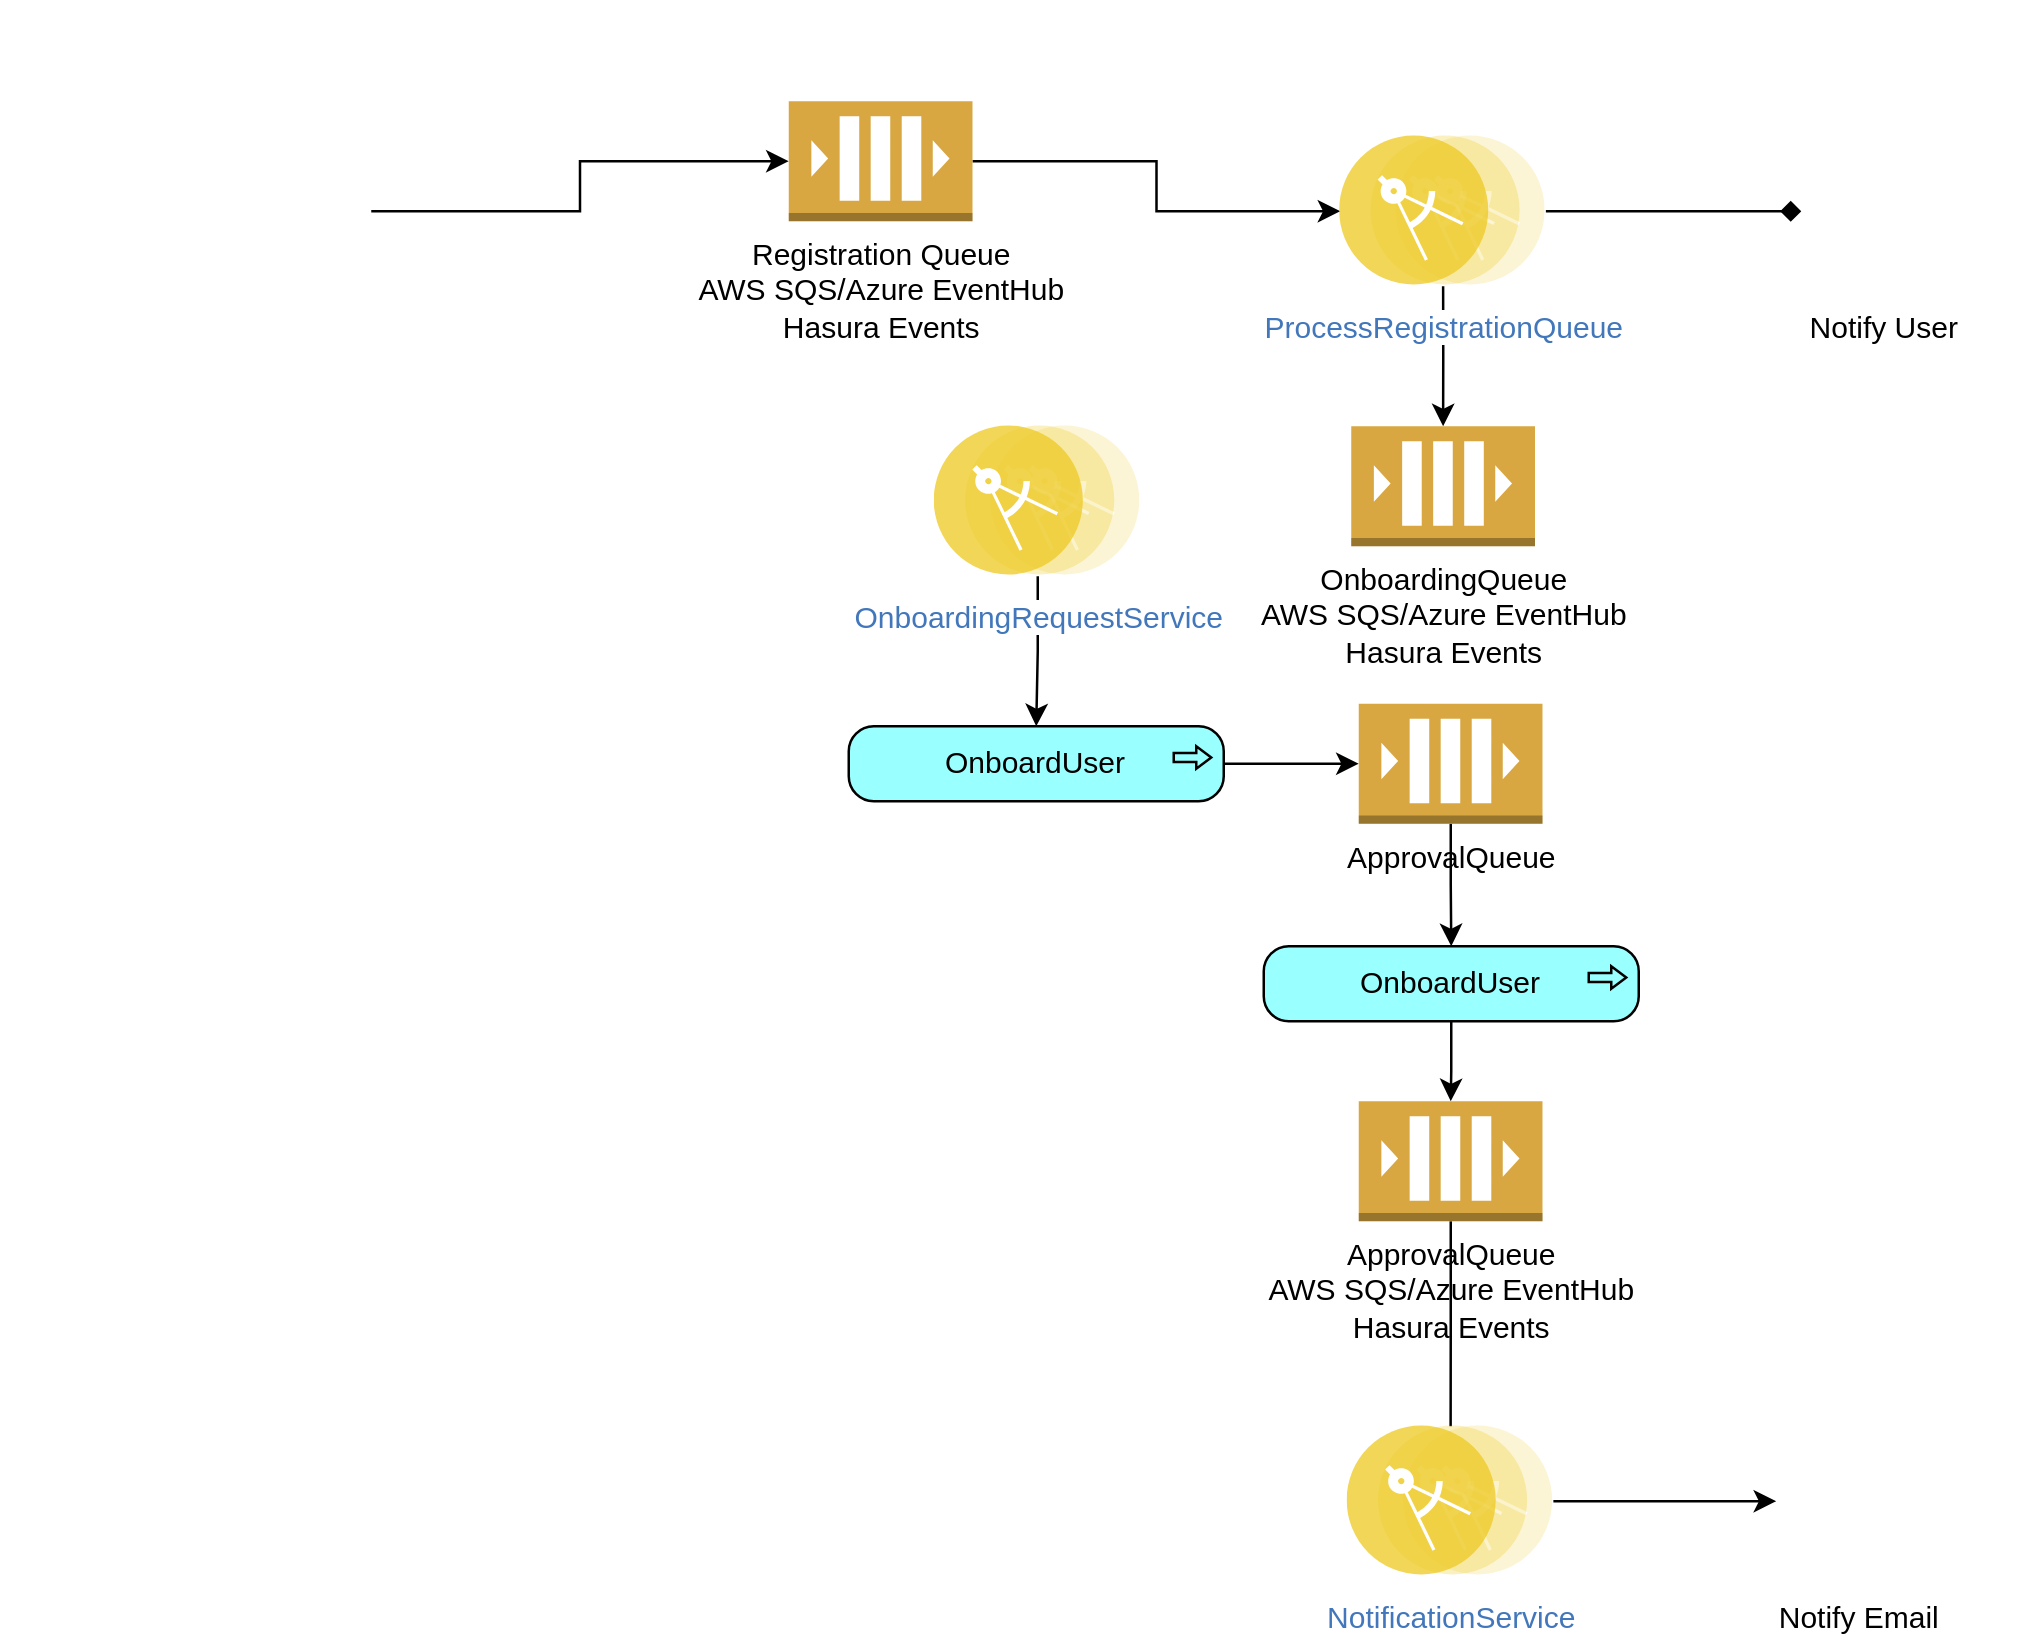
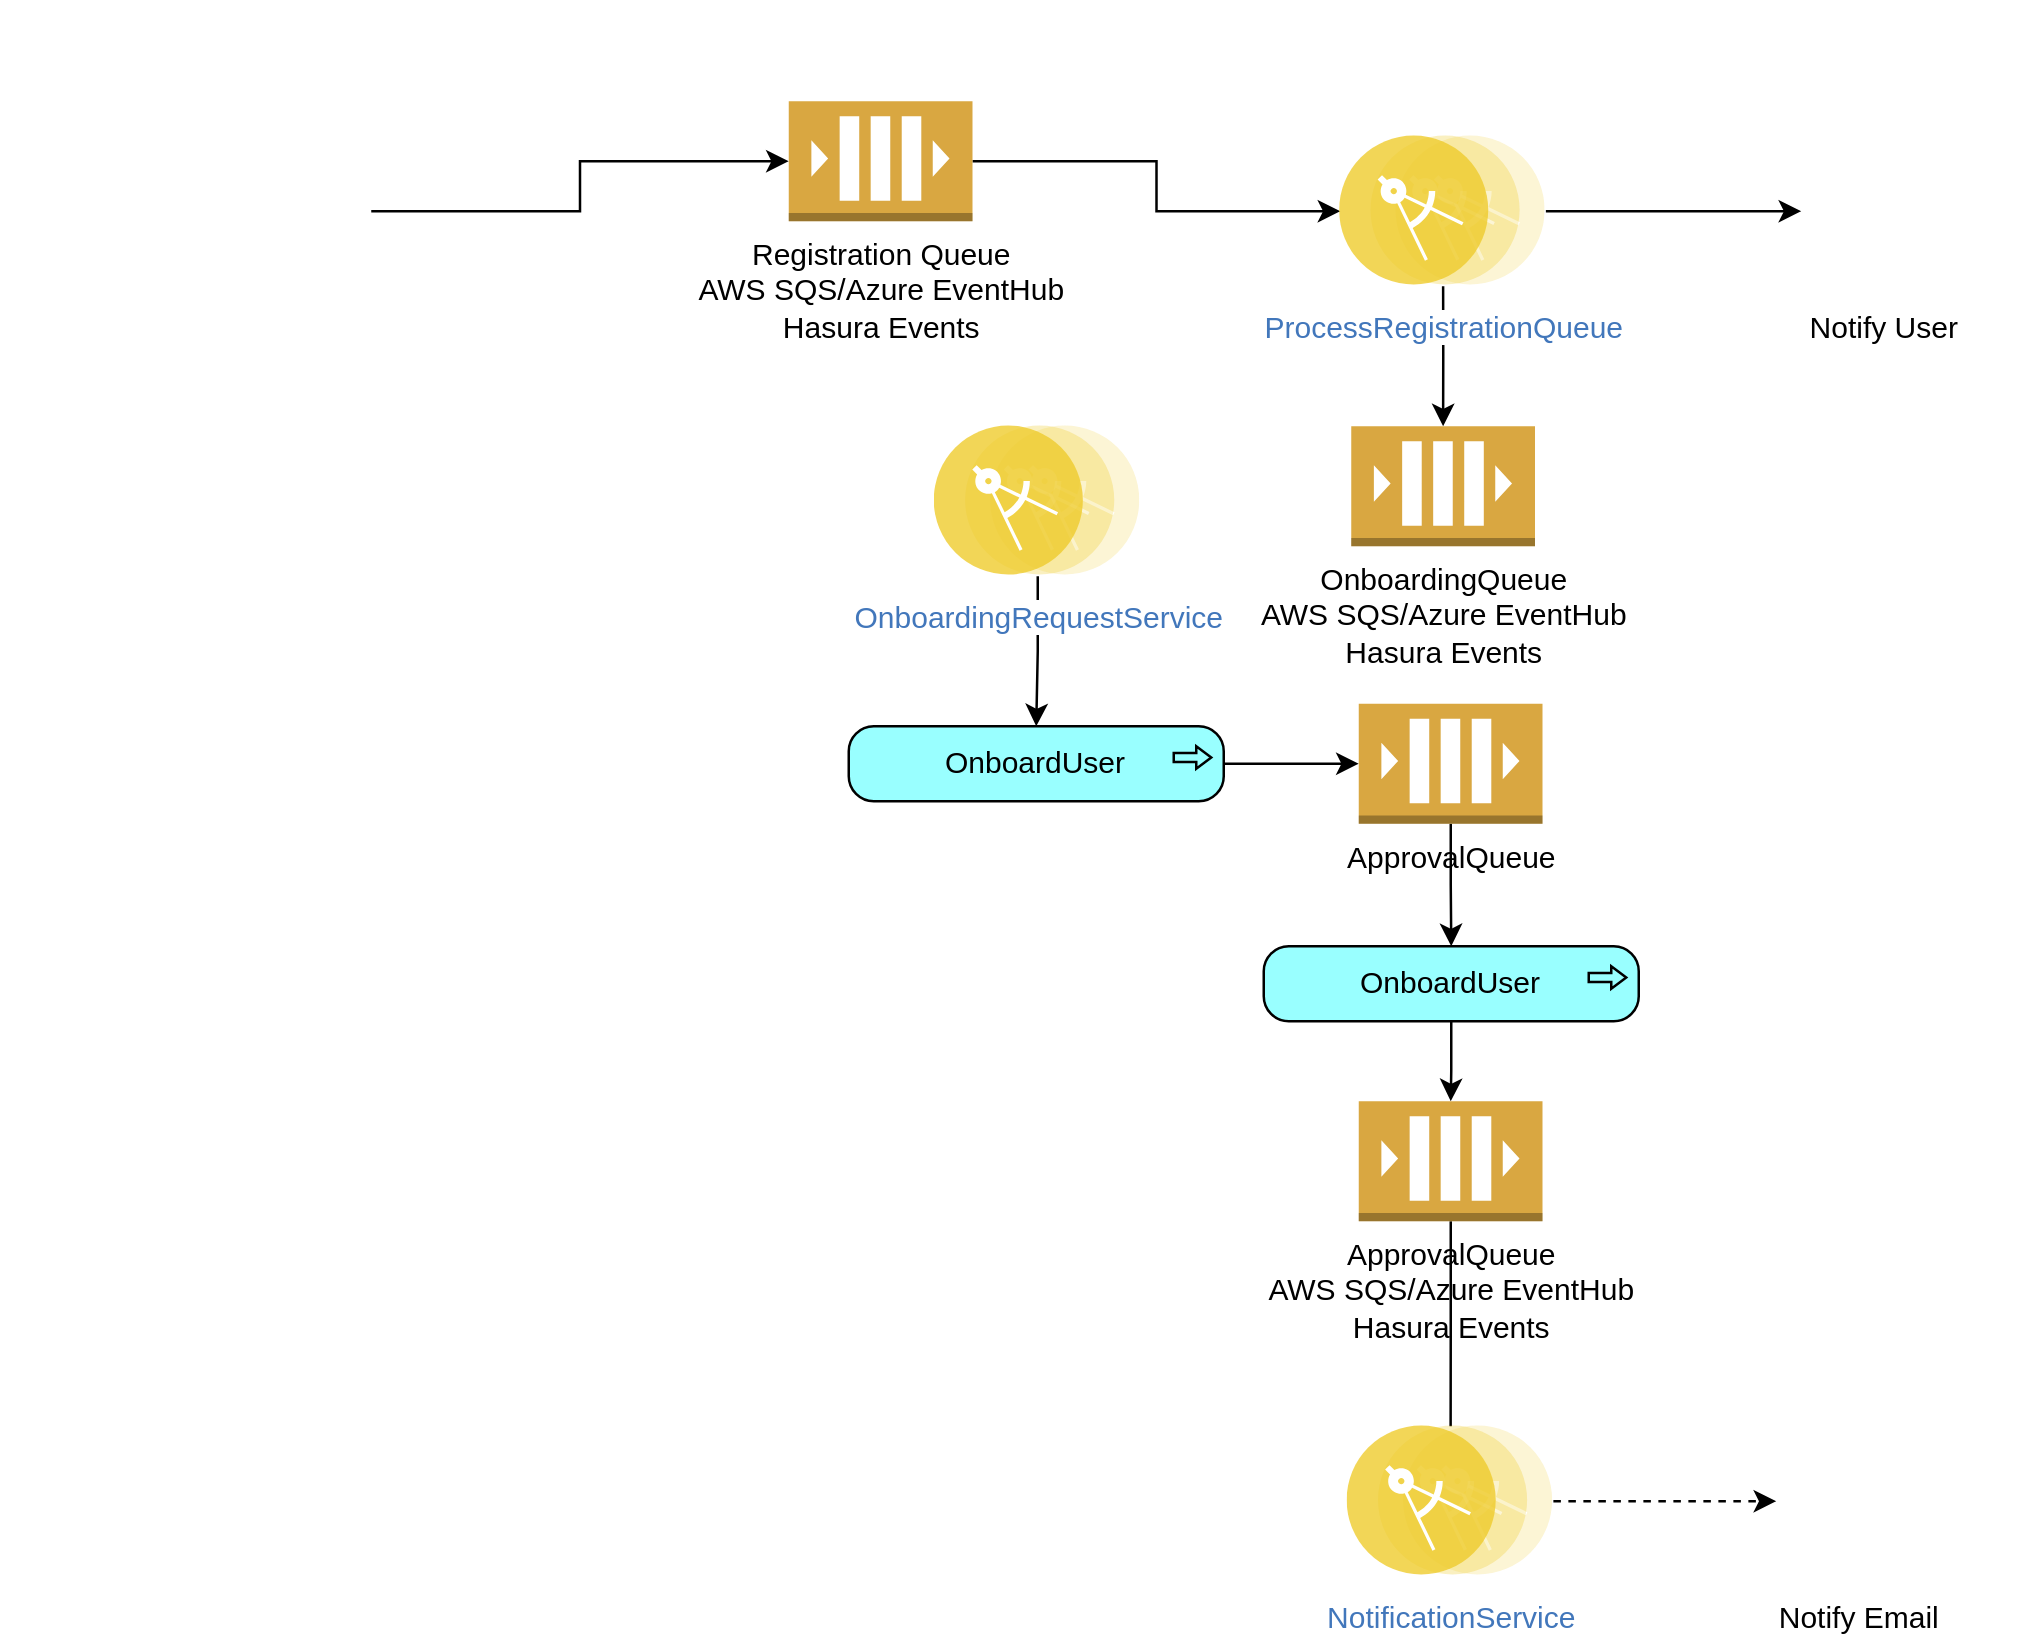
(1781, 211) -> (1782, 211)
(1659, 1501) -> (1659, 1501)
